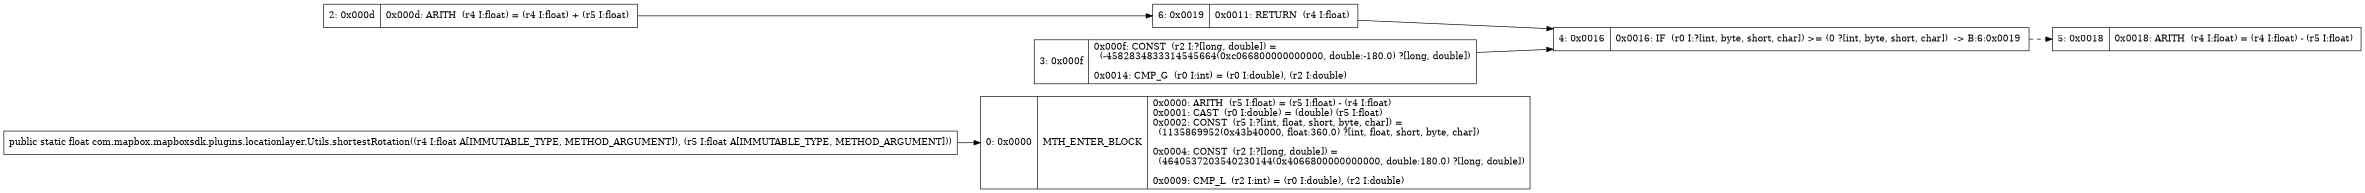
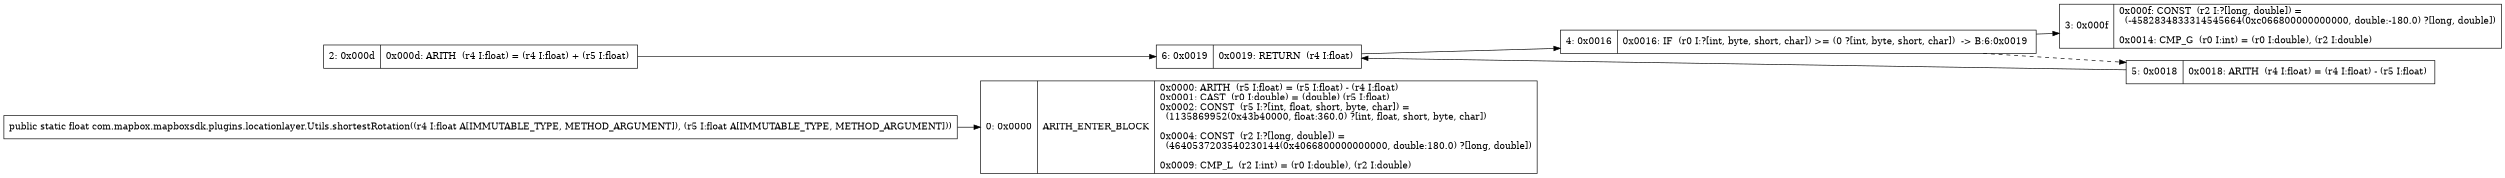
(1284, 16) -> (1287, 56)
(1512, 51) -> (2045, 34)
none -> (1747, 64)
(1093, 142) -> (1096, 127)
